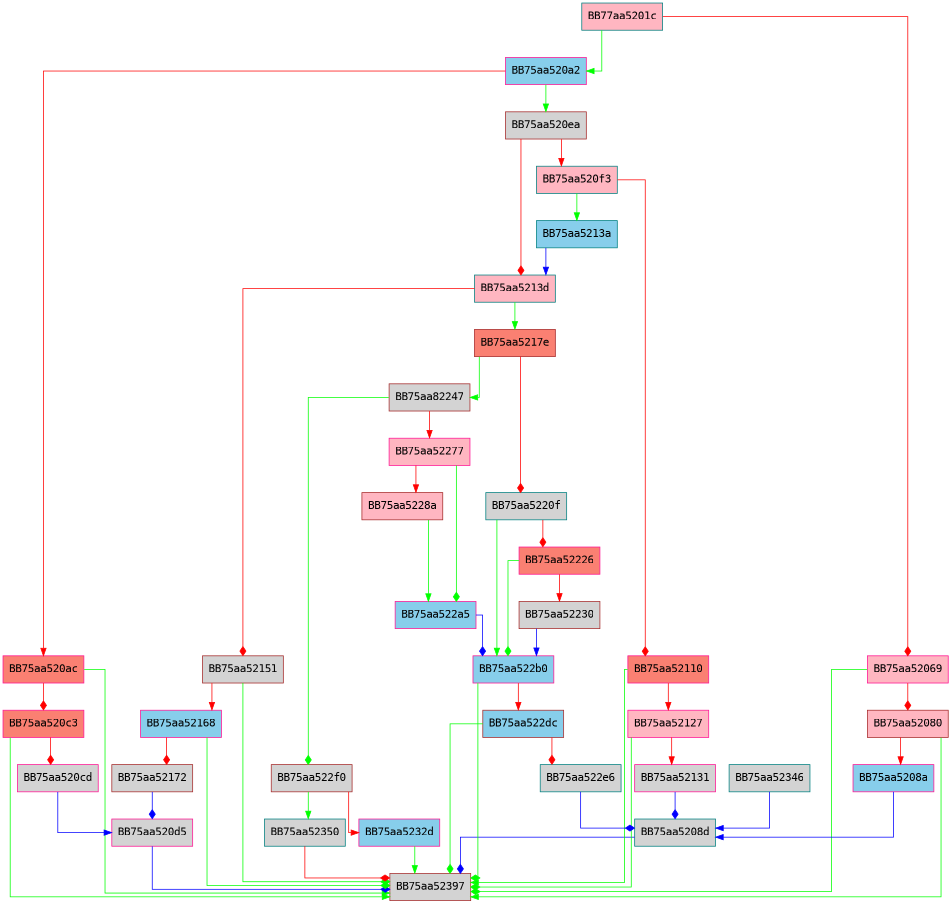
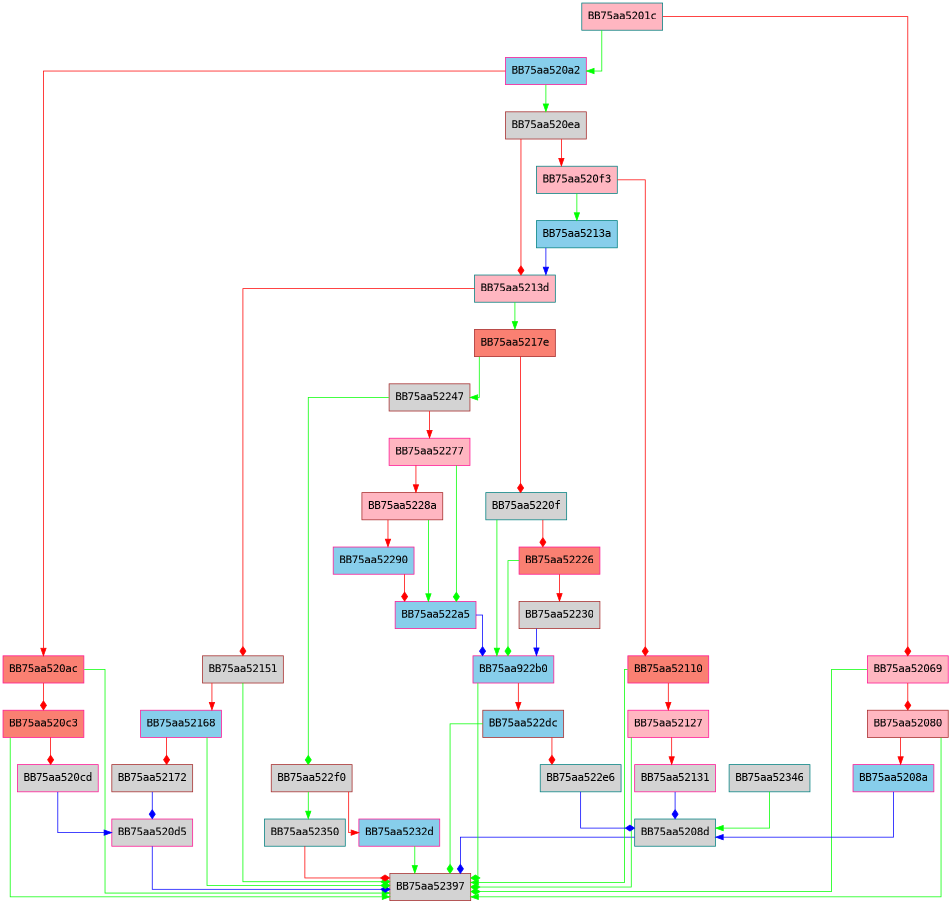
(622, 17) -> (622, 17)
(430, 397) -> (430, 397)
none -> (374, 561)
(513, 669) -> (513, 669)
(765, 828) -> (765, 828)
